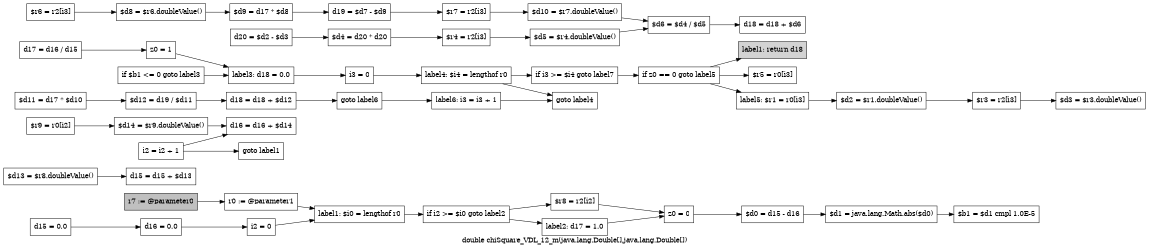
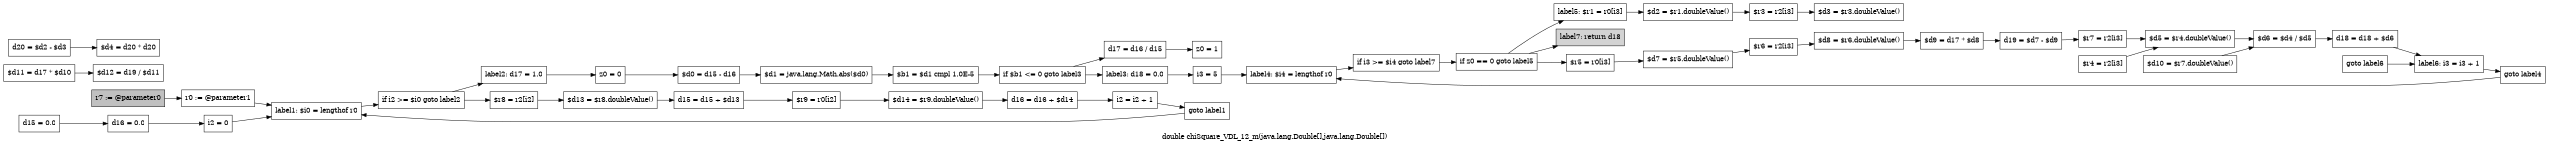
(507, 12) -> (2133, 39)
(414, 37) -> none
(773, 50) -> (1590, 37)
none -> (2405, 51)
none -> (1688, 59)
(200, 60) -> none
none -> (1086, 63)
(359, 75) -> (1207, 75)
none -> (986, 75)
(525, 89) -> (1921, 86)
none -> (766, 100)
(261, 101) -> none
none -> (775, 122)
(203, 141) -> (1093, 100)
(629, 208) -> (548, 100)
